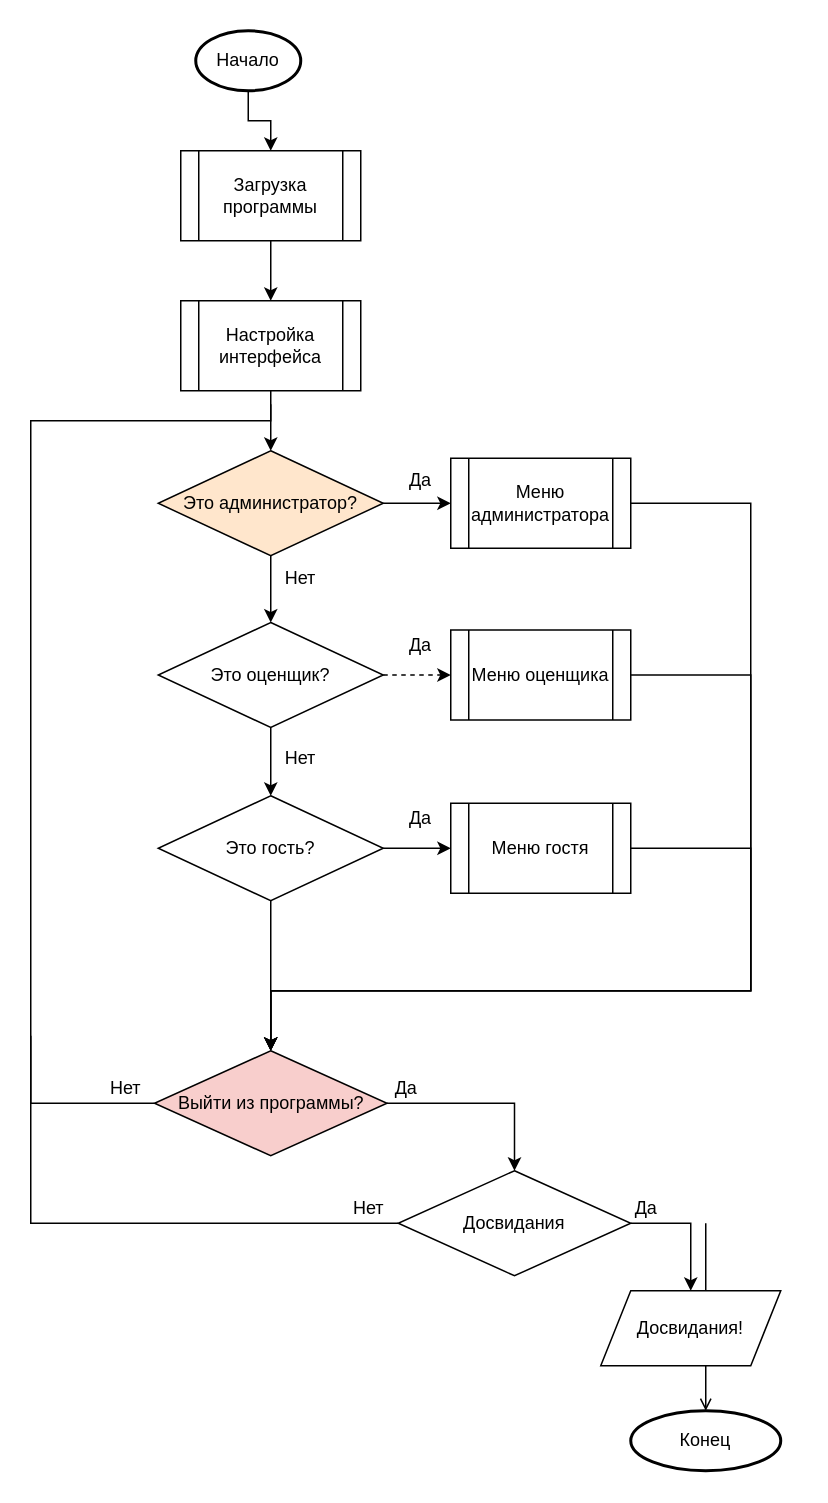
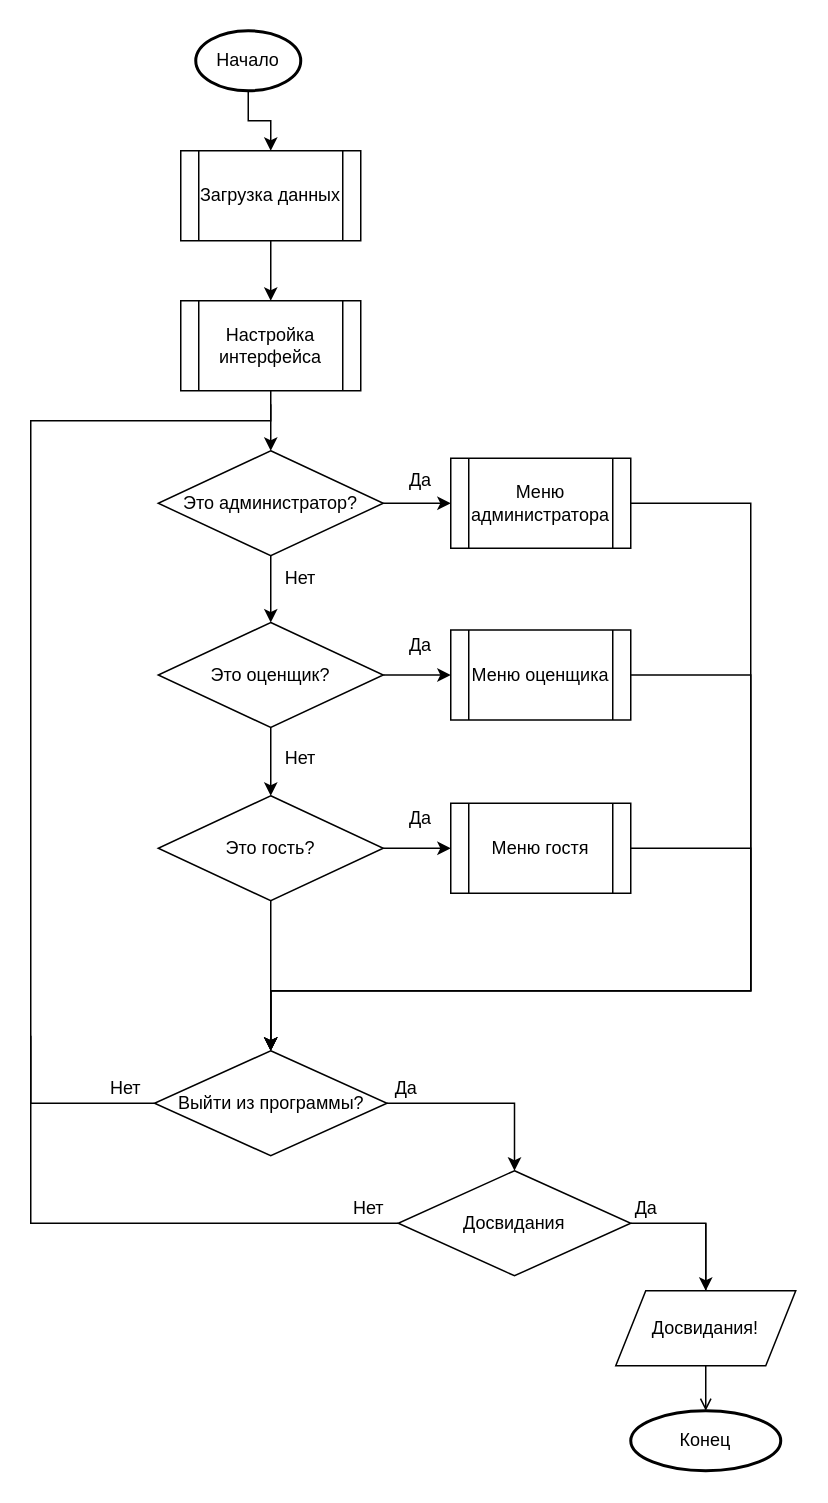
(271, 196) -> (271, 196)
(271, 503) -> (271, 503)
(411, 675) -> (411, 675)
(271, 1103) -> (271, 1103)
(691, 1328) -> (706, 1328)
